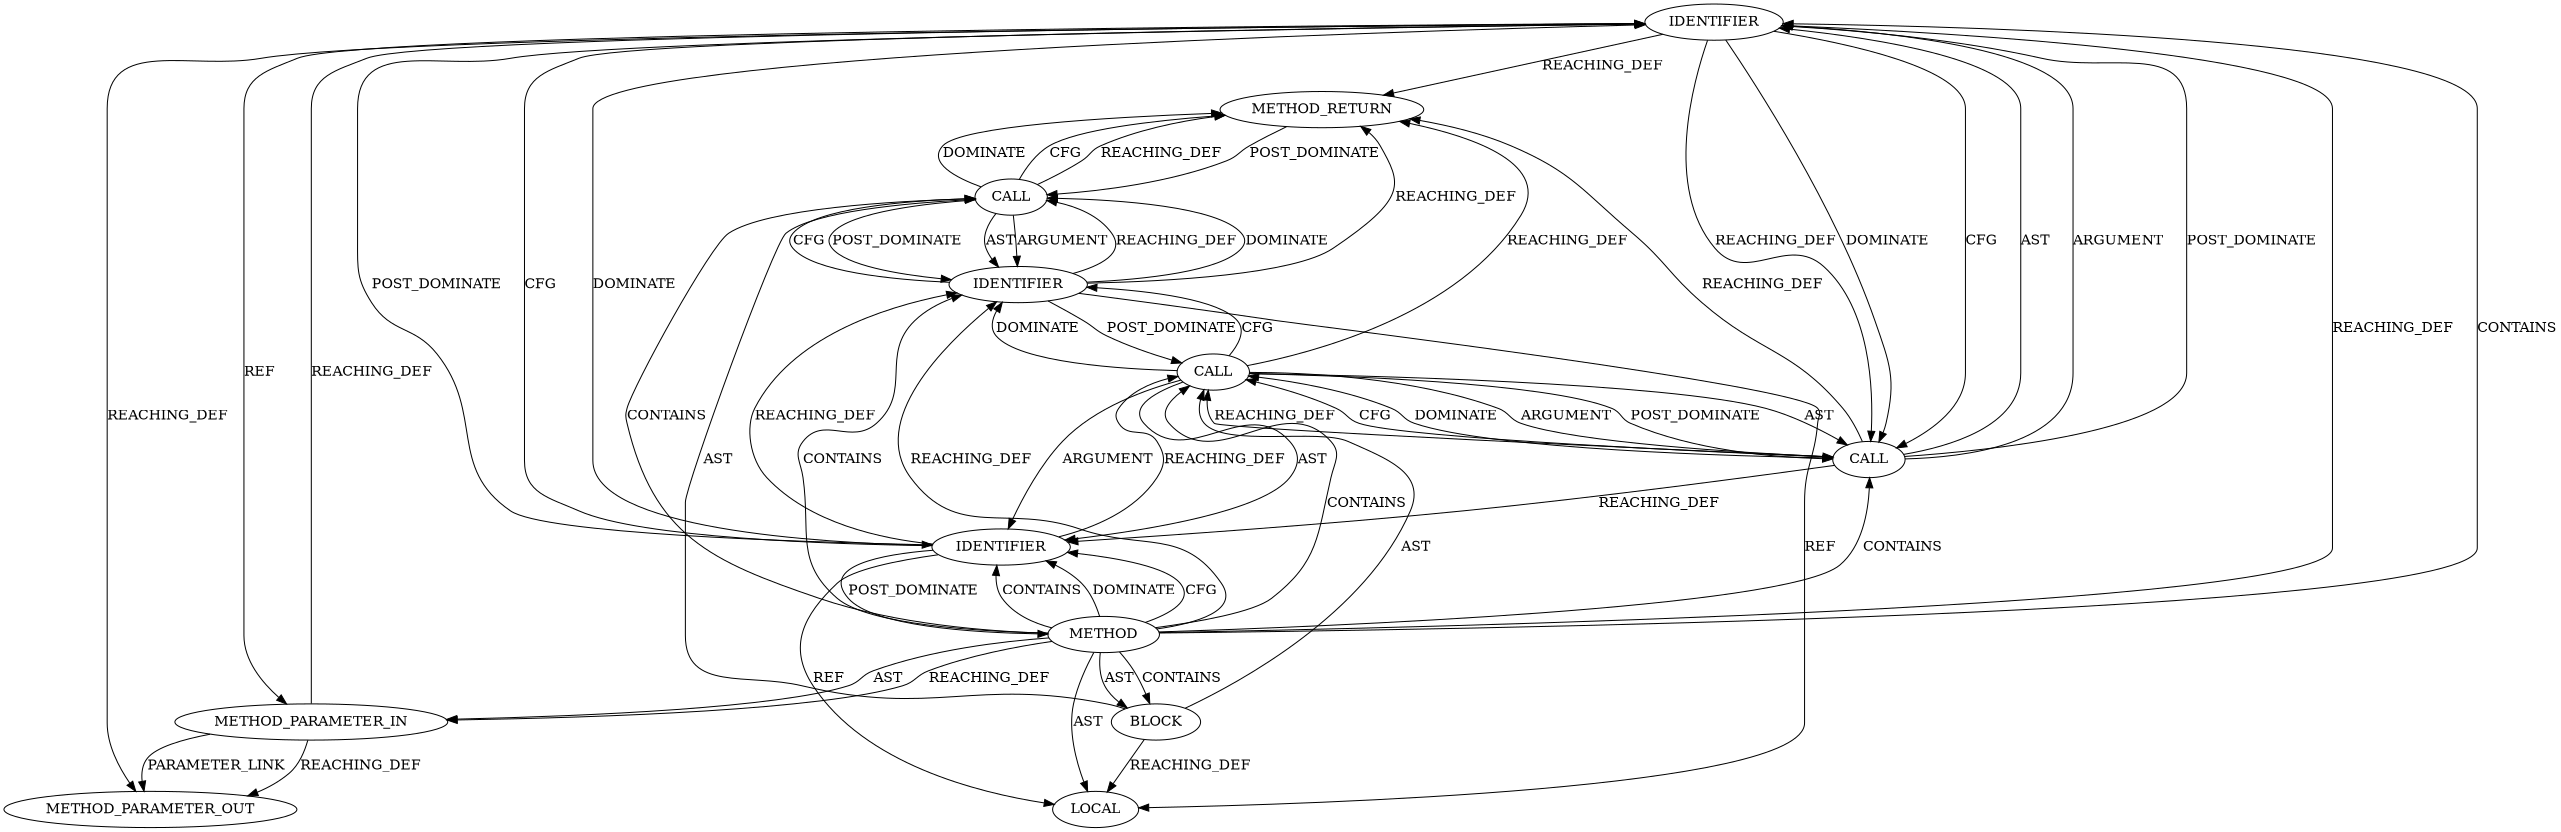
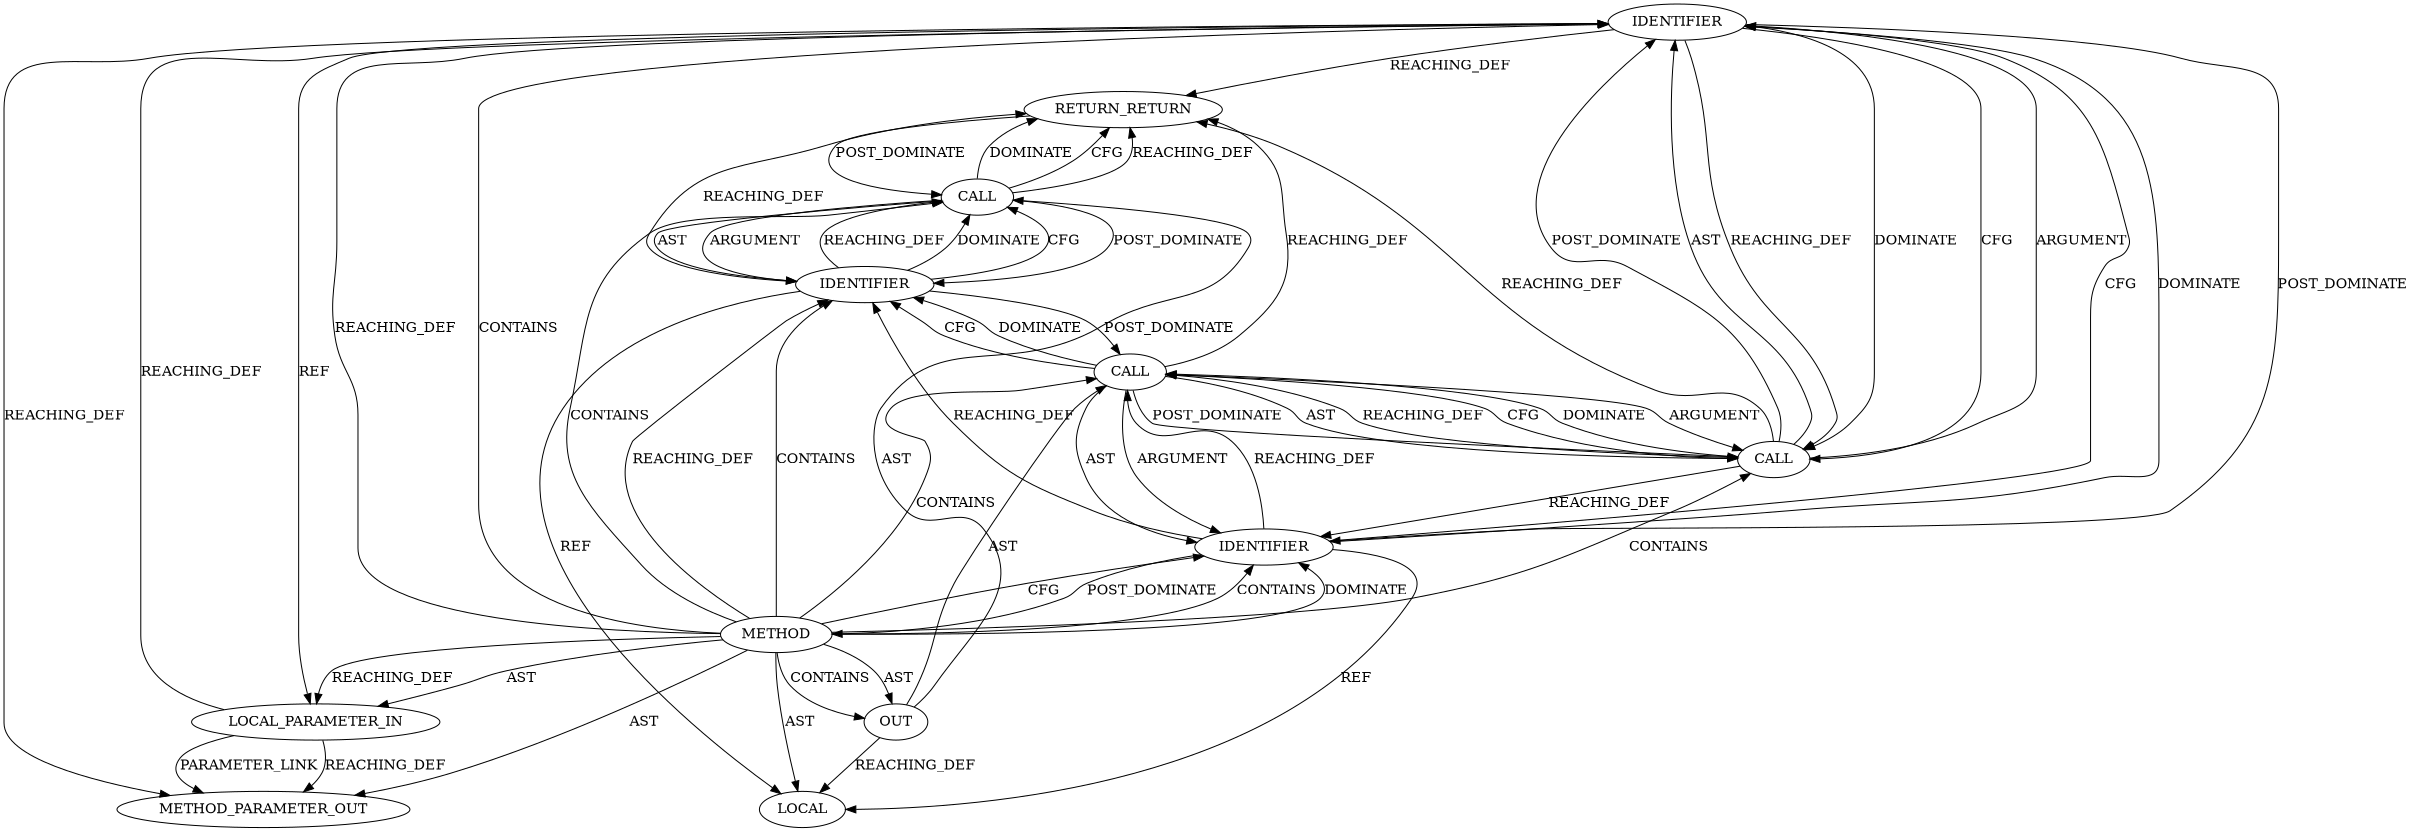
(1322, 110) -> (1123, 110)
(311, 722) -> (316, 722)
(1156, 722) -> (896, 722)
none -> (561, 734)
